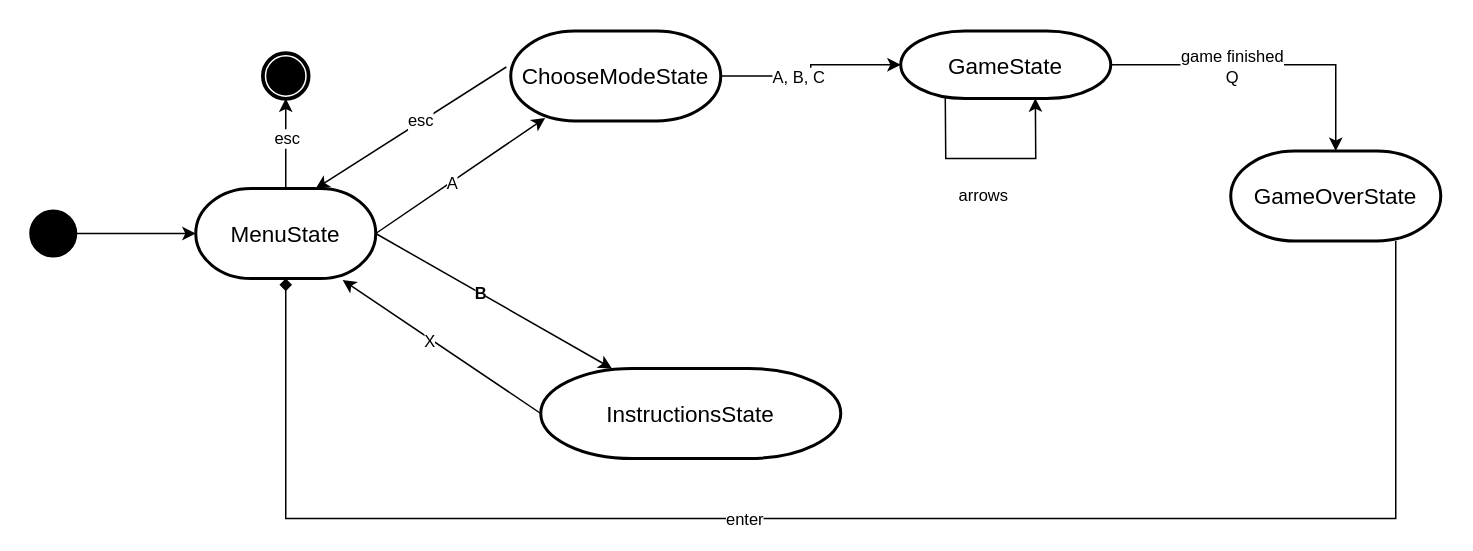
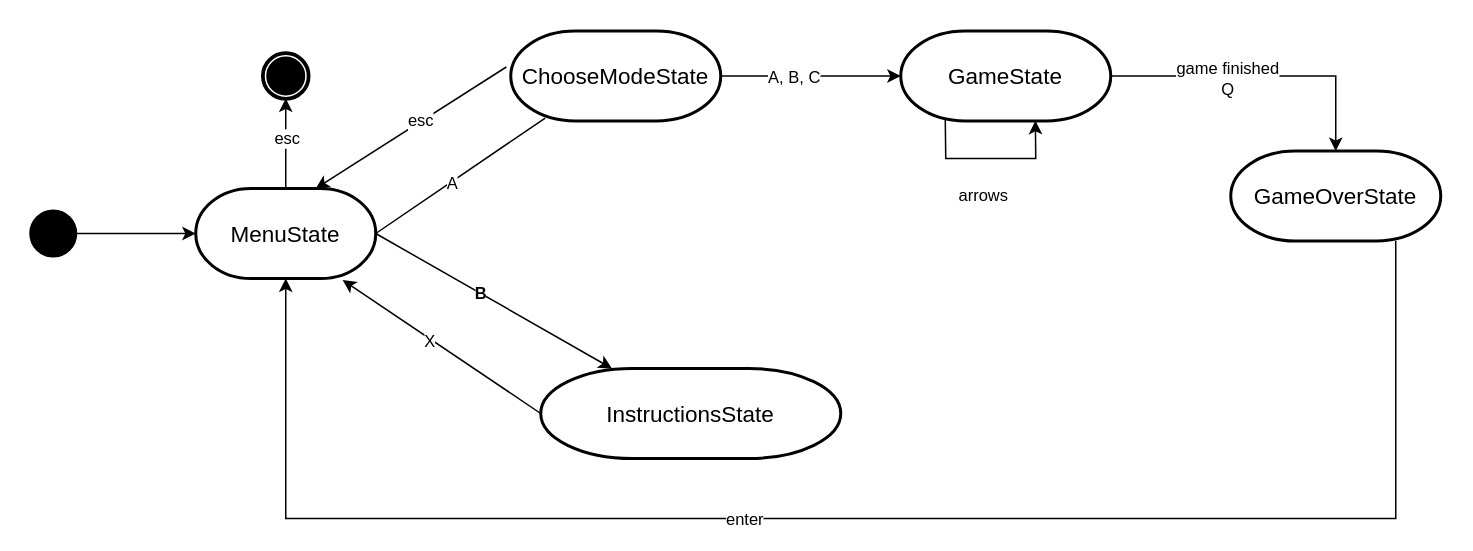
(1006, 65) -> (1006, 76)
(536, 124) -> (540, 121)
(286, 291) -> (286, 290)
